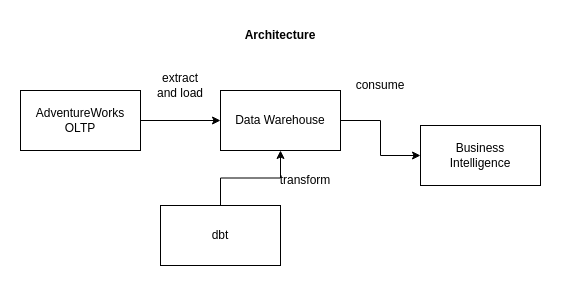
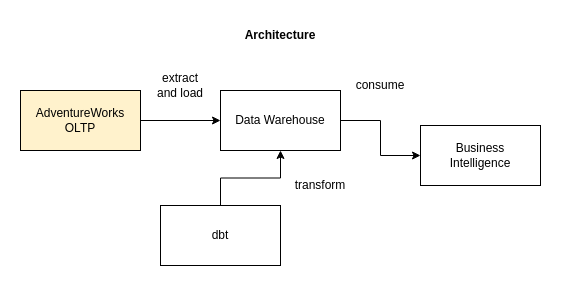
(81, 121) -> (81, 121)
(306, 181) -> (321, 186)
